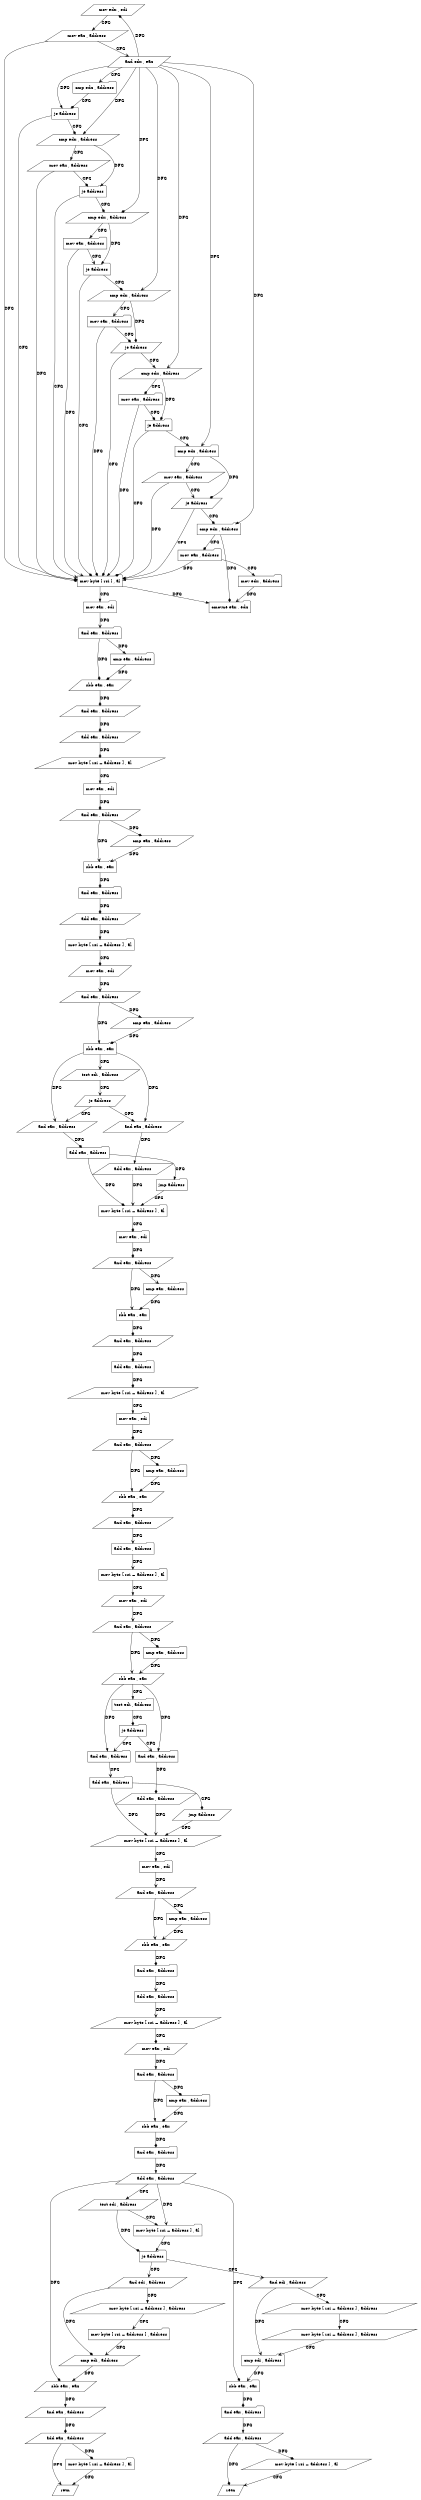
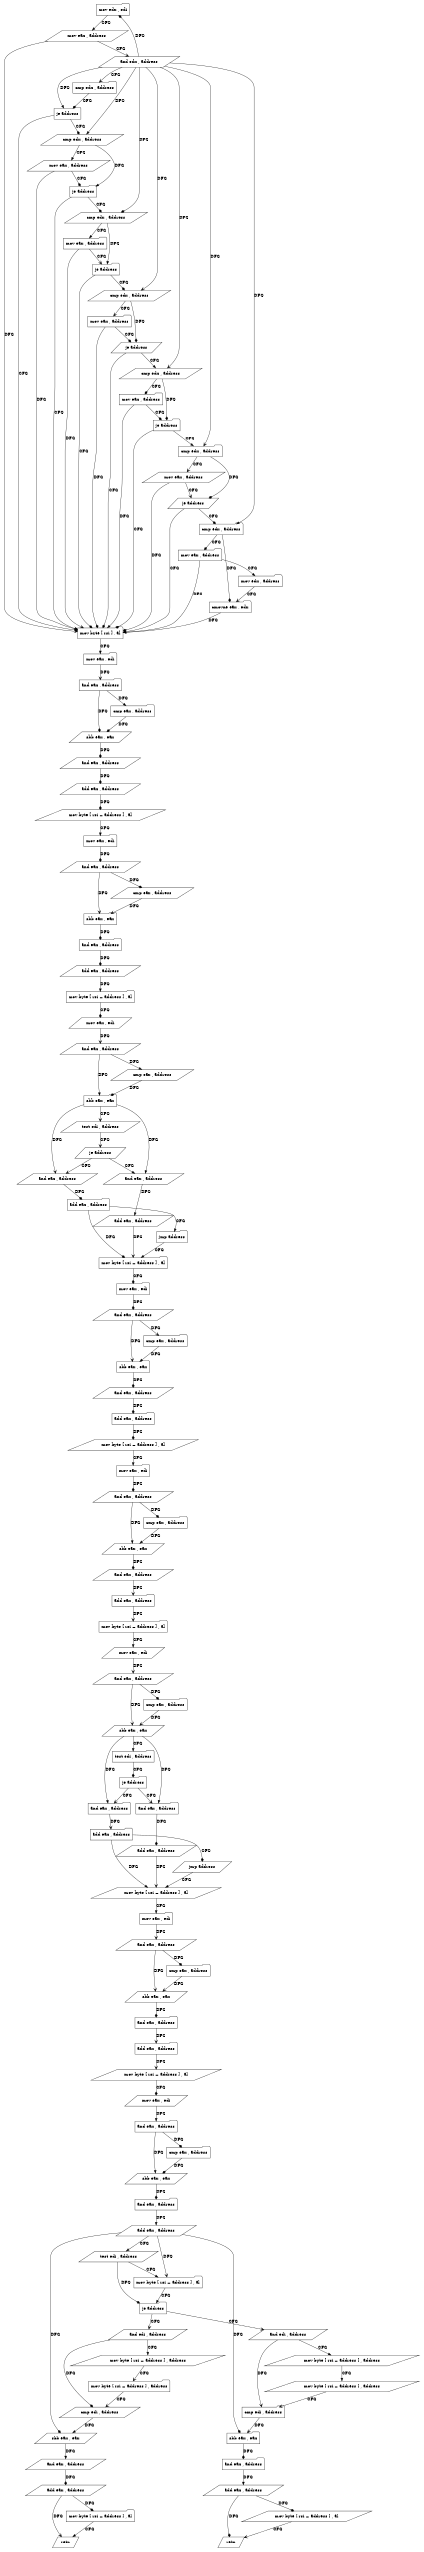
(113, 10) -> (113, 10)
(139, 62) -> (139, 62)
(164, 594) -> (174, 627)
(252, 594) -> (252, 594)
